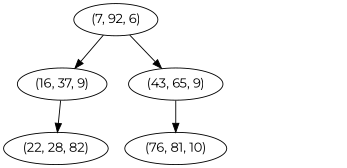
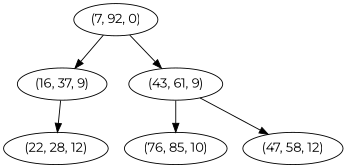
(116, 20) -> (116, 20)
(176, 84) -> (176, 84)
(56, 148) -> (56, 148)
(176, 148) -> (176, 148)
none -> (293, 148)
